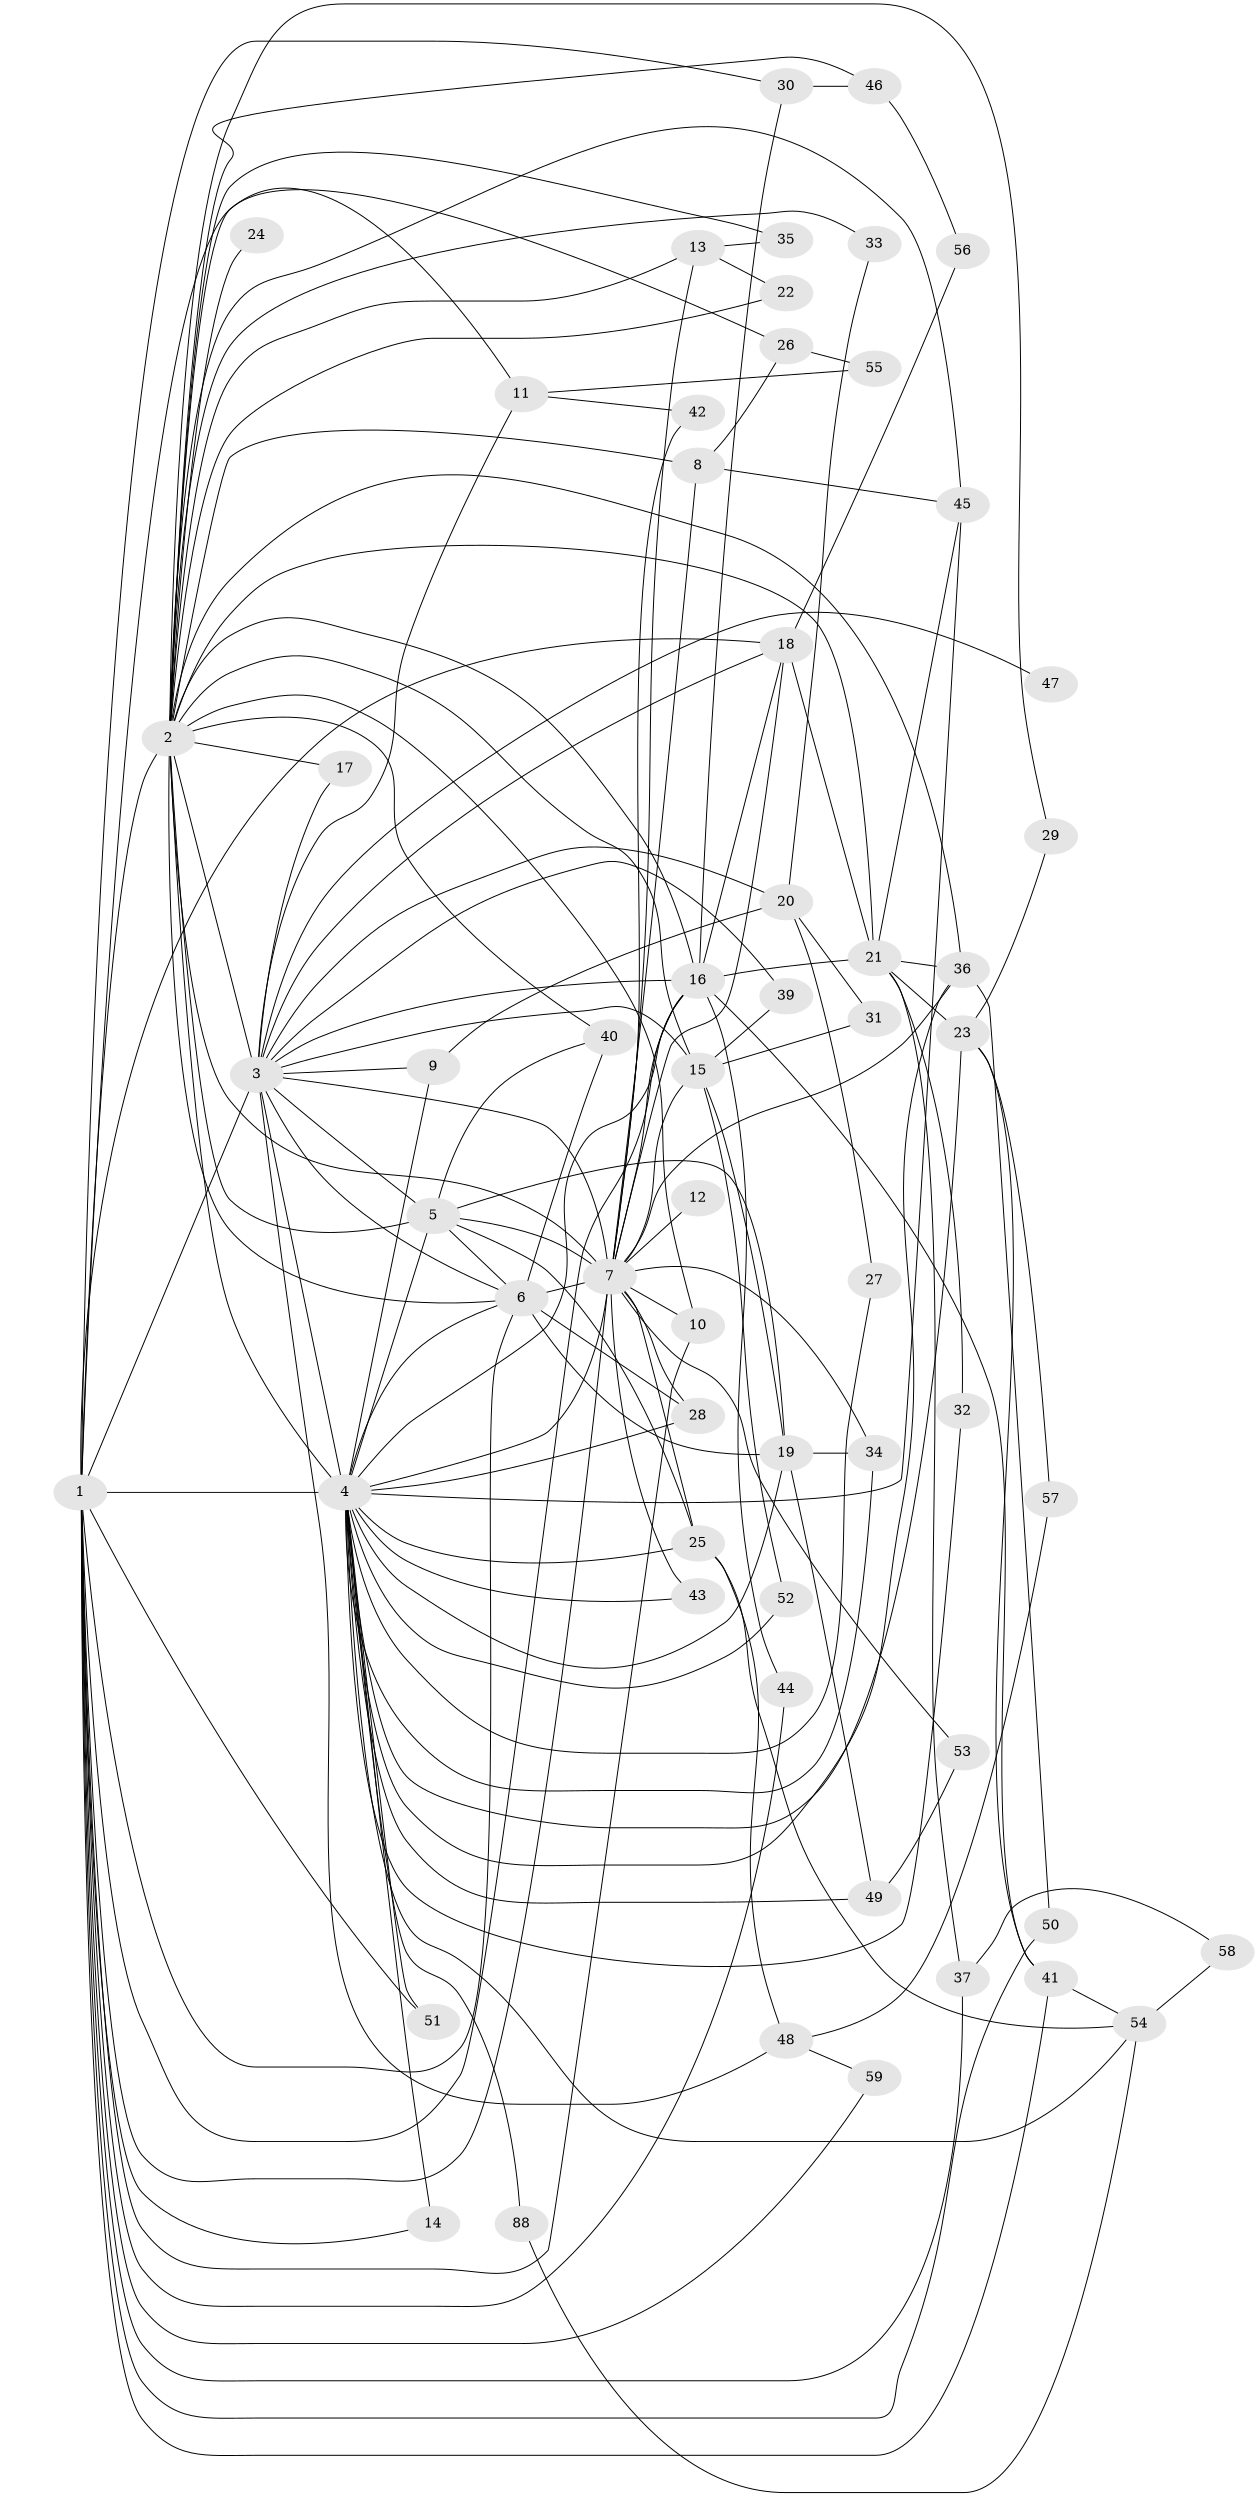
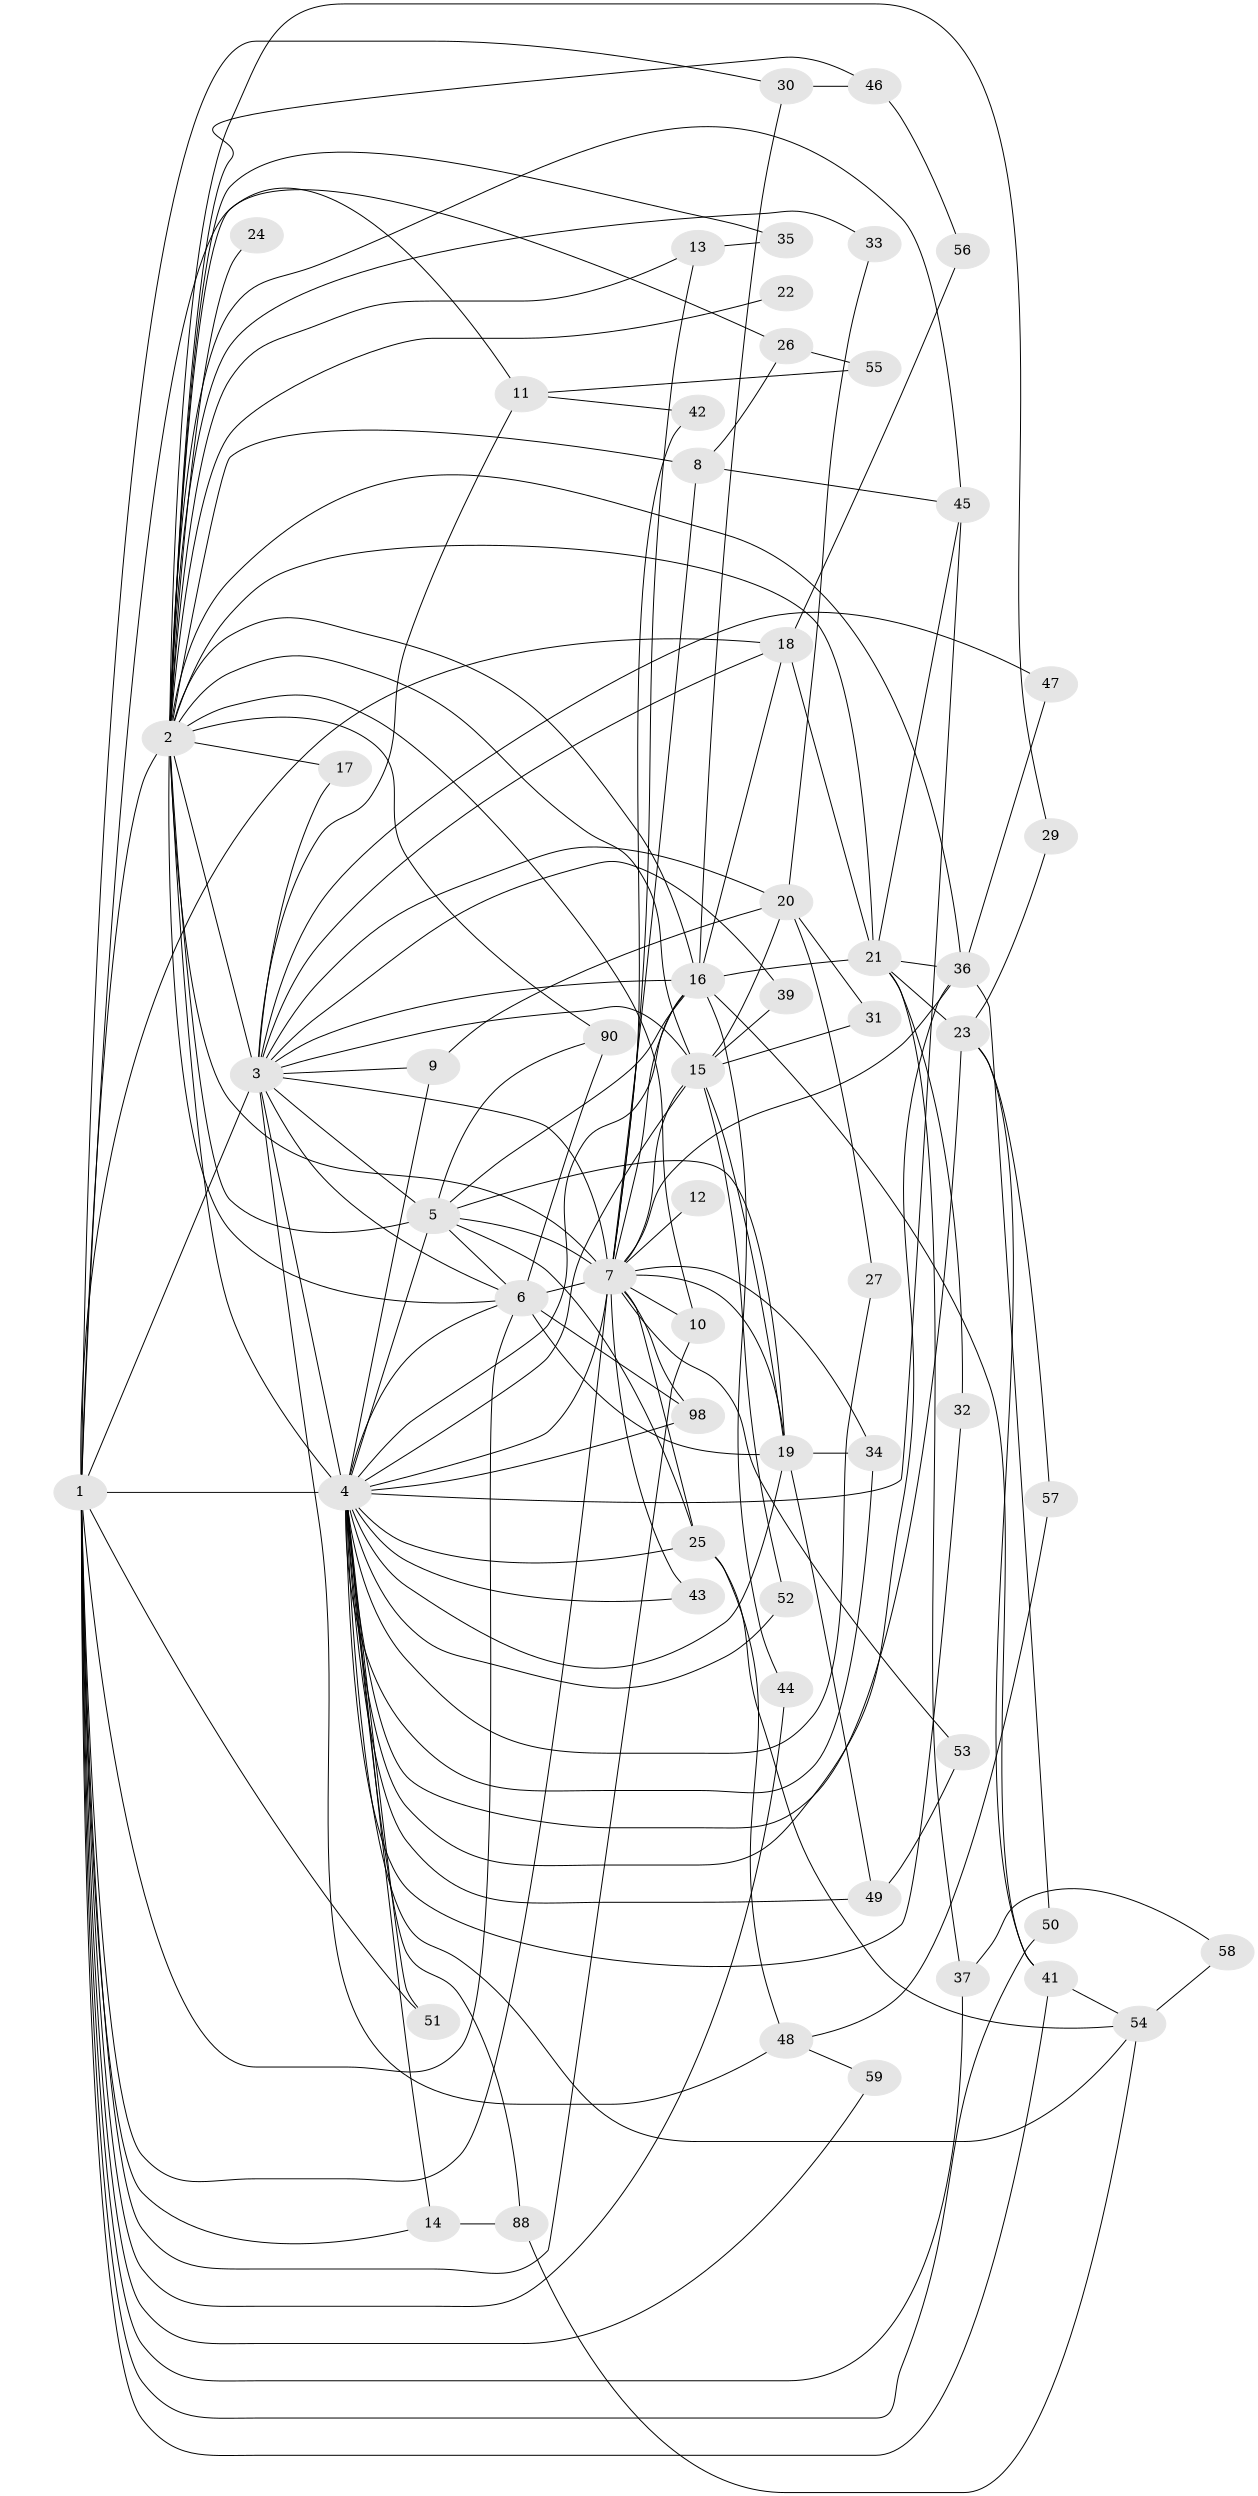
(742, 271) -> none
none -> (1007, 827)
none -> (751, 990)
(730, 993) -> (751, 1331)
(610, 1037) -> (610, 1037)
none -> (567, 1319)
(698, 1416) -> (698, 1416)
(471, 2035) -> (571, 1113)
none -> (478, 2224)
